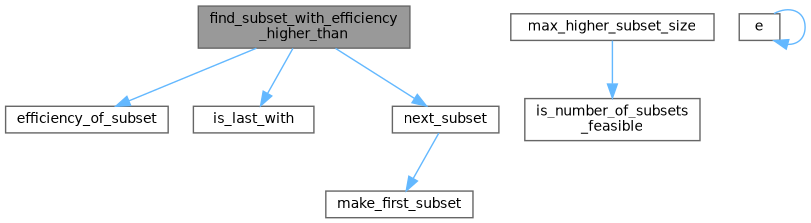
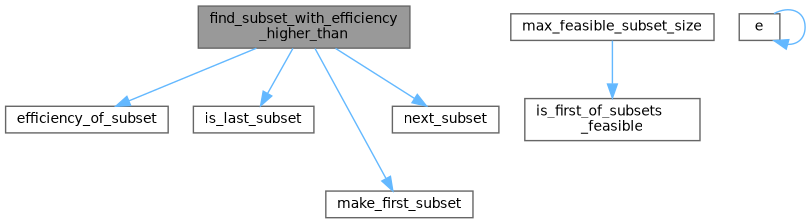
(612, 27) -> (612, 27)
(254, 120) -> (254, 120)
(612, 120) -> (612, 120)
(426, 156) -> (350, 113)
